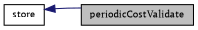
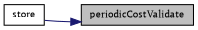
(68, 8) -> (58, 21)
